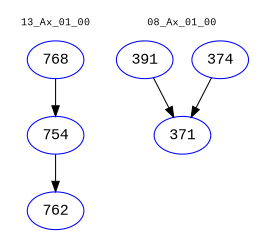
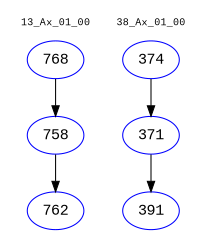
(182, 23) -> (152, 23)
(161, 93) -> (151, 168)
(56, 135) -> (56, 135)
